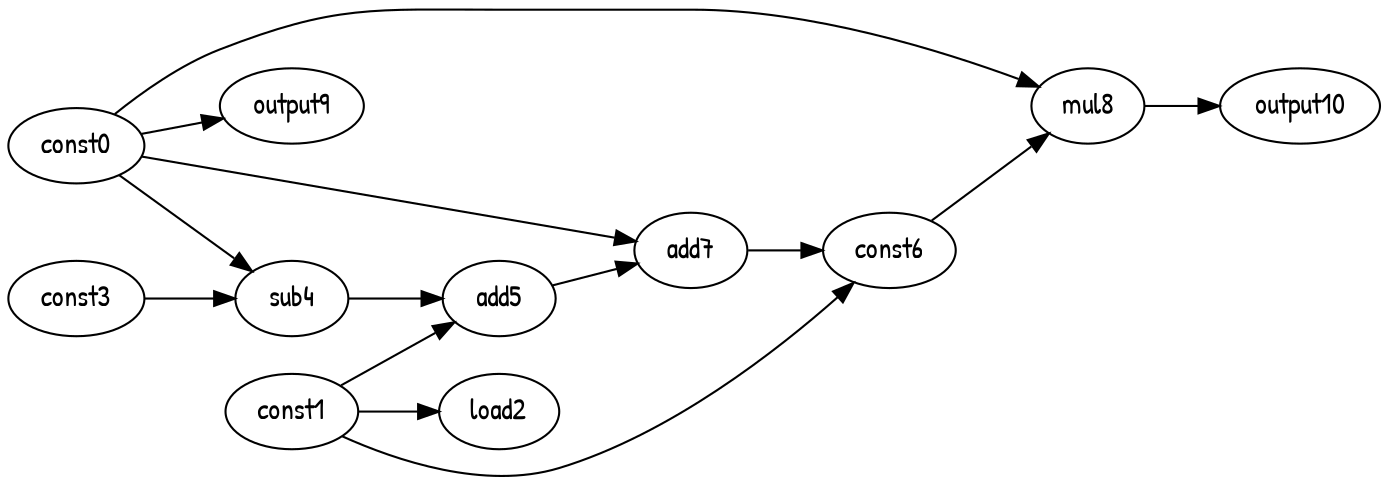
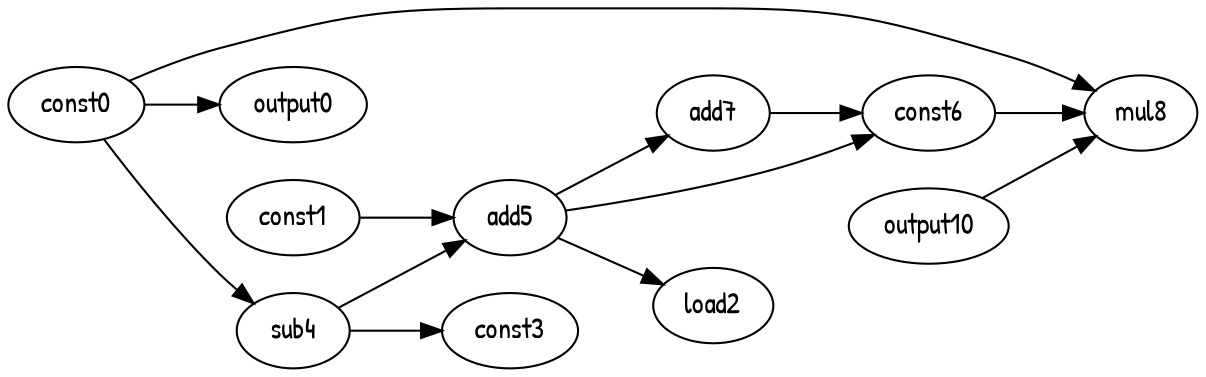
(292, 106) -> (293, 105)
(1171, 106) -> (1030, 172)
(378, 197) -> none
(179, 299) -> (385, 331)
(388, 412) -> (601, 257)
(609, 449) -> (712, 184)
